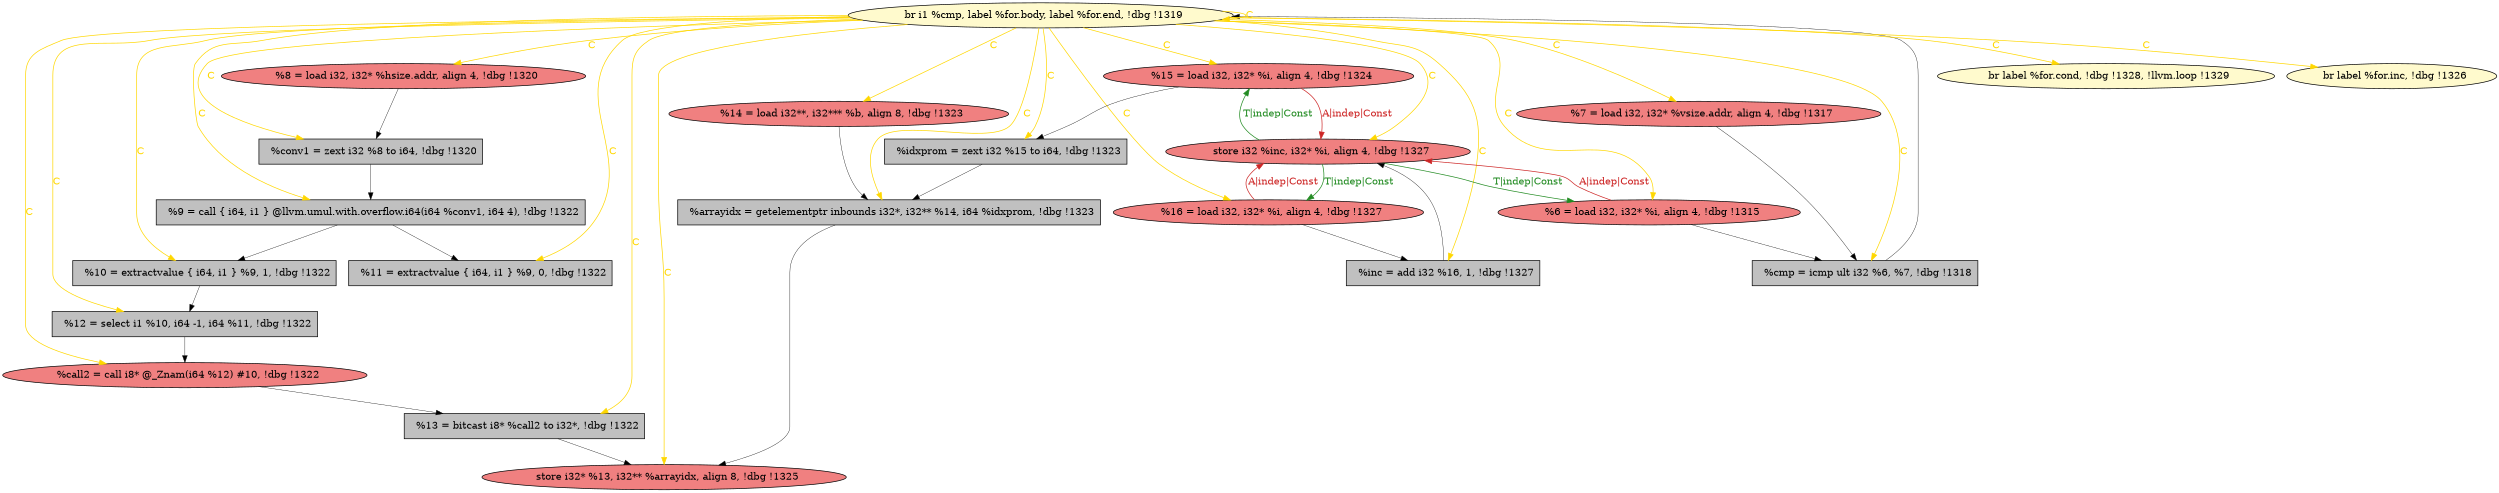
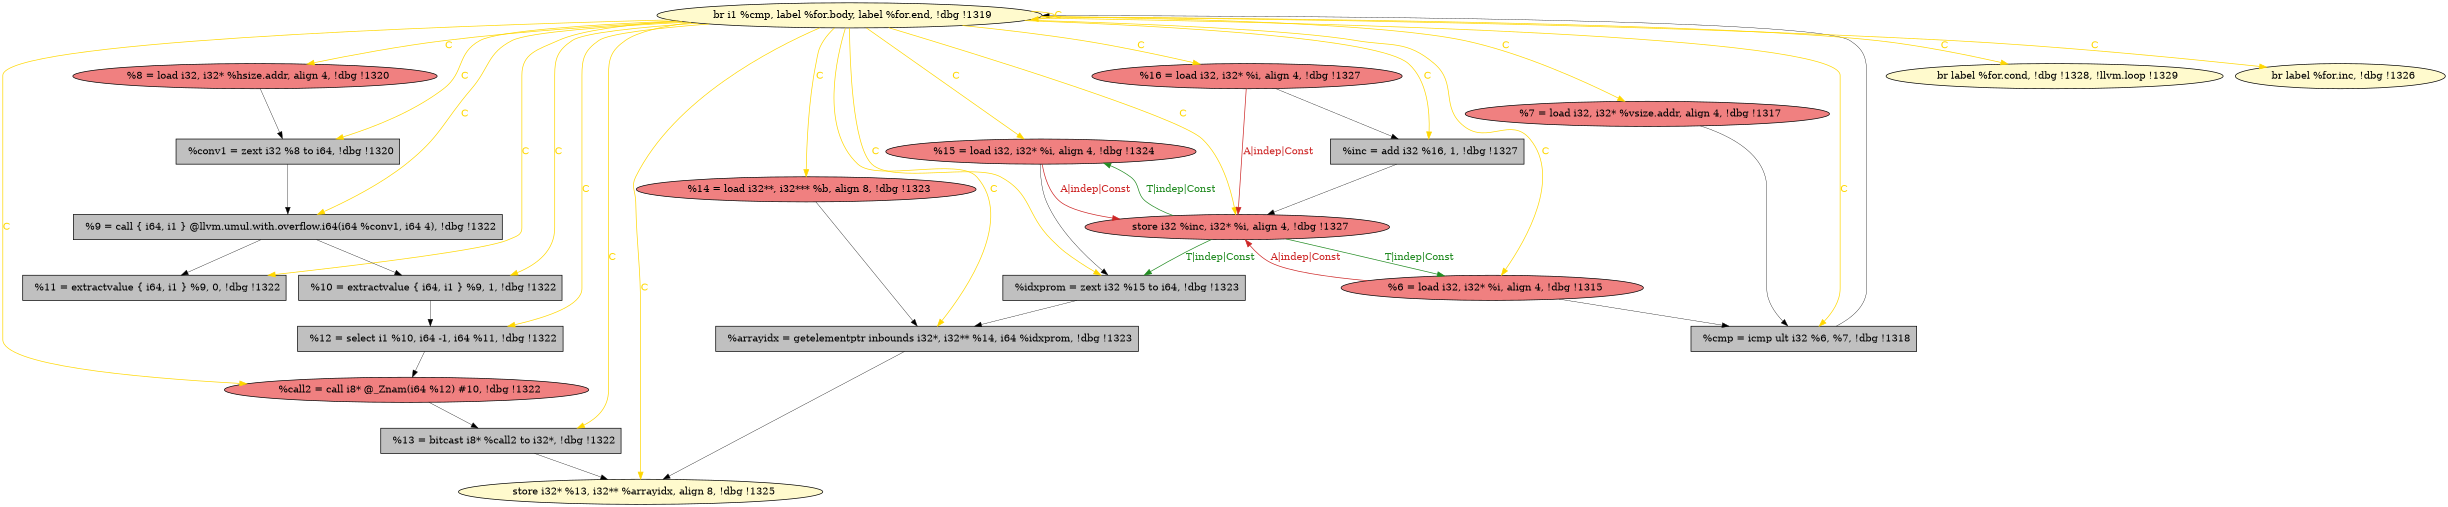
(1323, 182) -> (1180, 255)
(664, 477) -> (641, 492)
